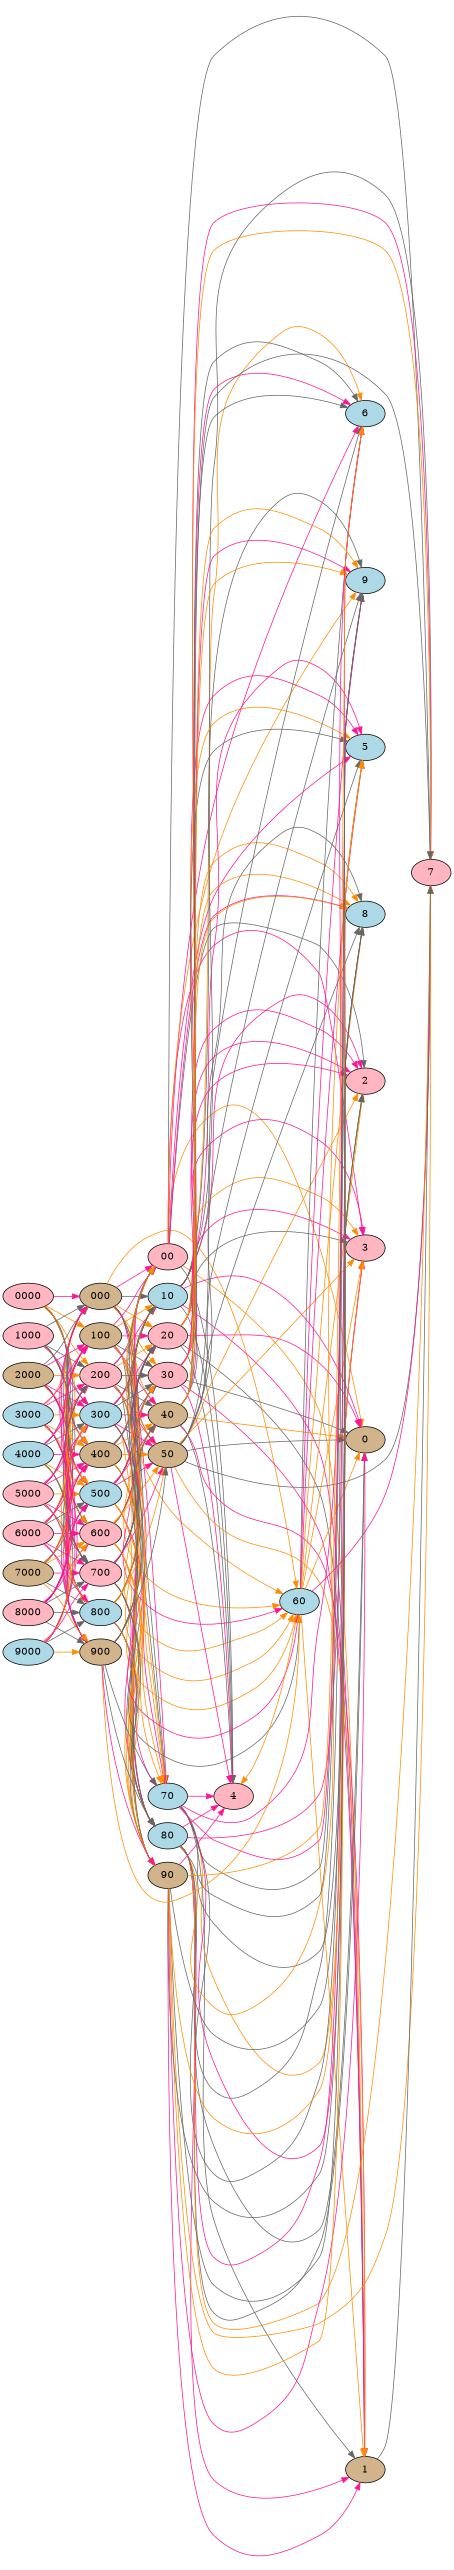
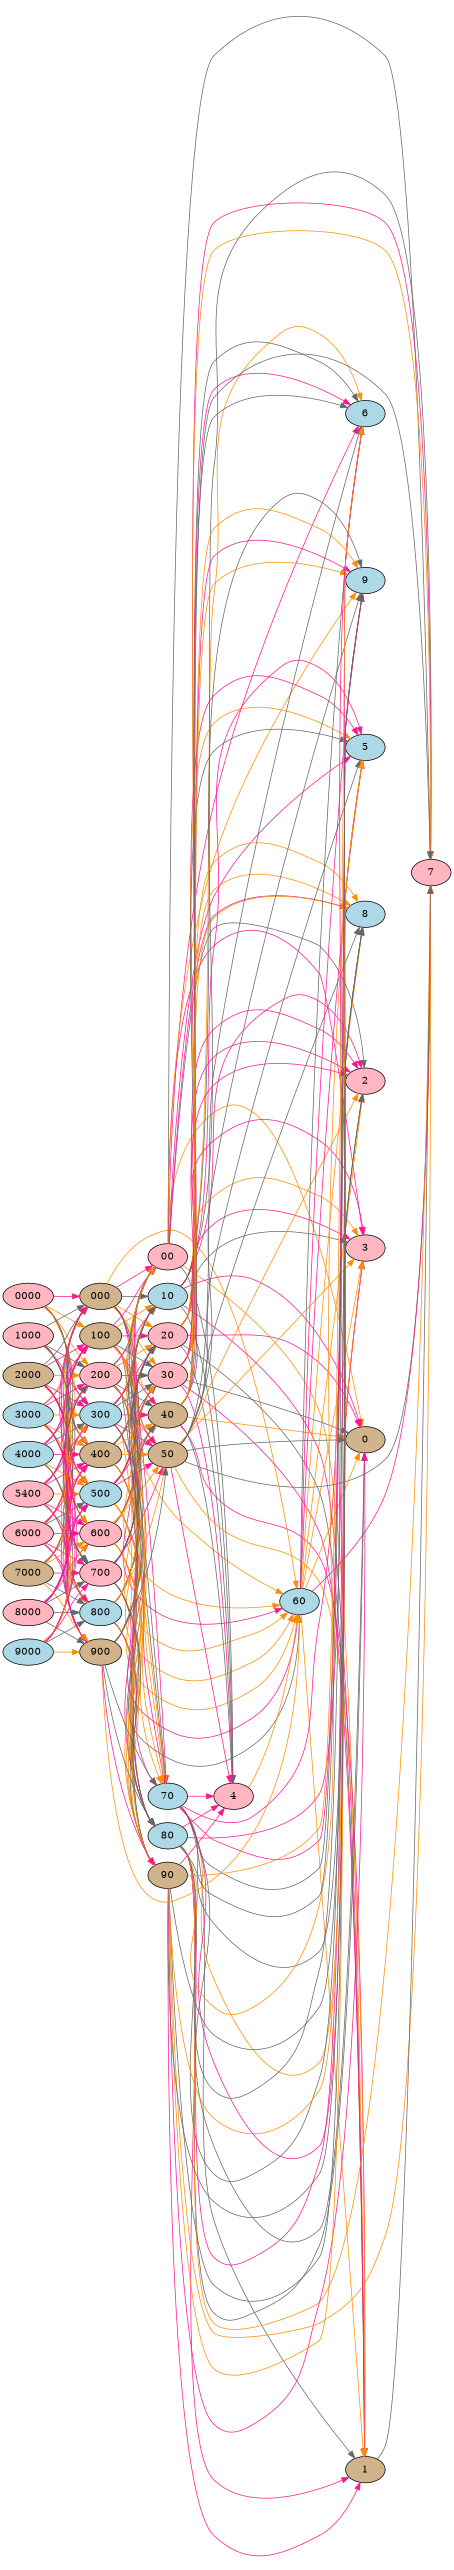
(221, 996) -> none
(28, 1494) -> (28, 1494)
(279, 1699) -> (285, 1686)
